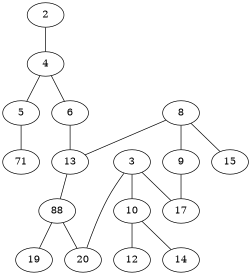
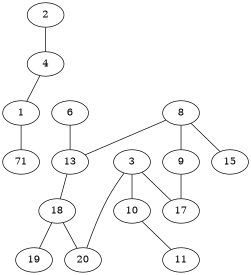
(58, 89) -> none
(21, 113) -> (21, 113)
(57, 211) -> (57, 211)
(132, 260) -> none
(181, 260) -> (181, 260)
